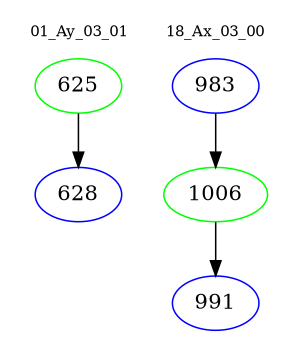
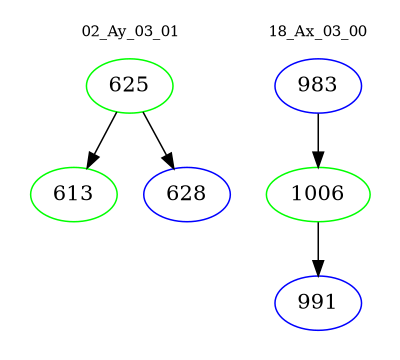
(79, 32) -> (130, 32)
none -> (74, 195)
